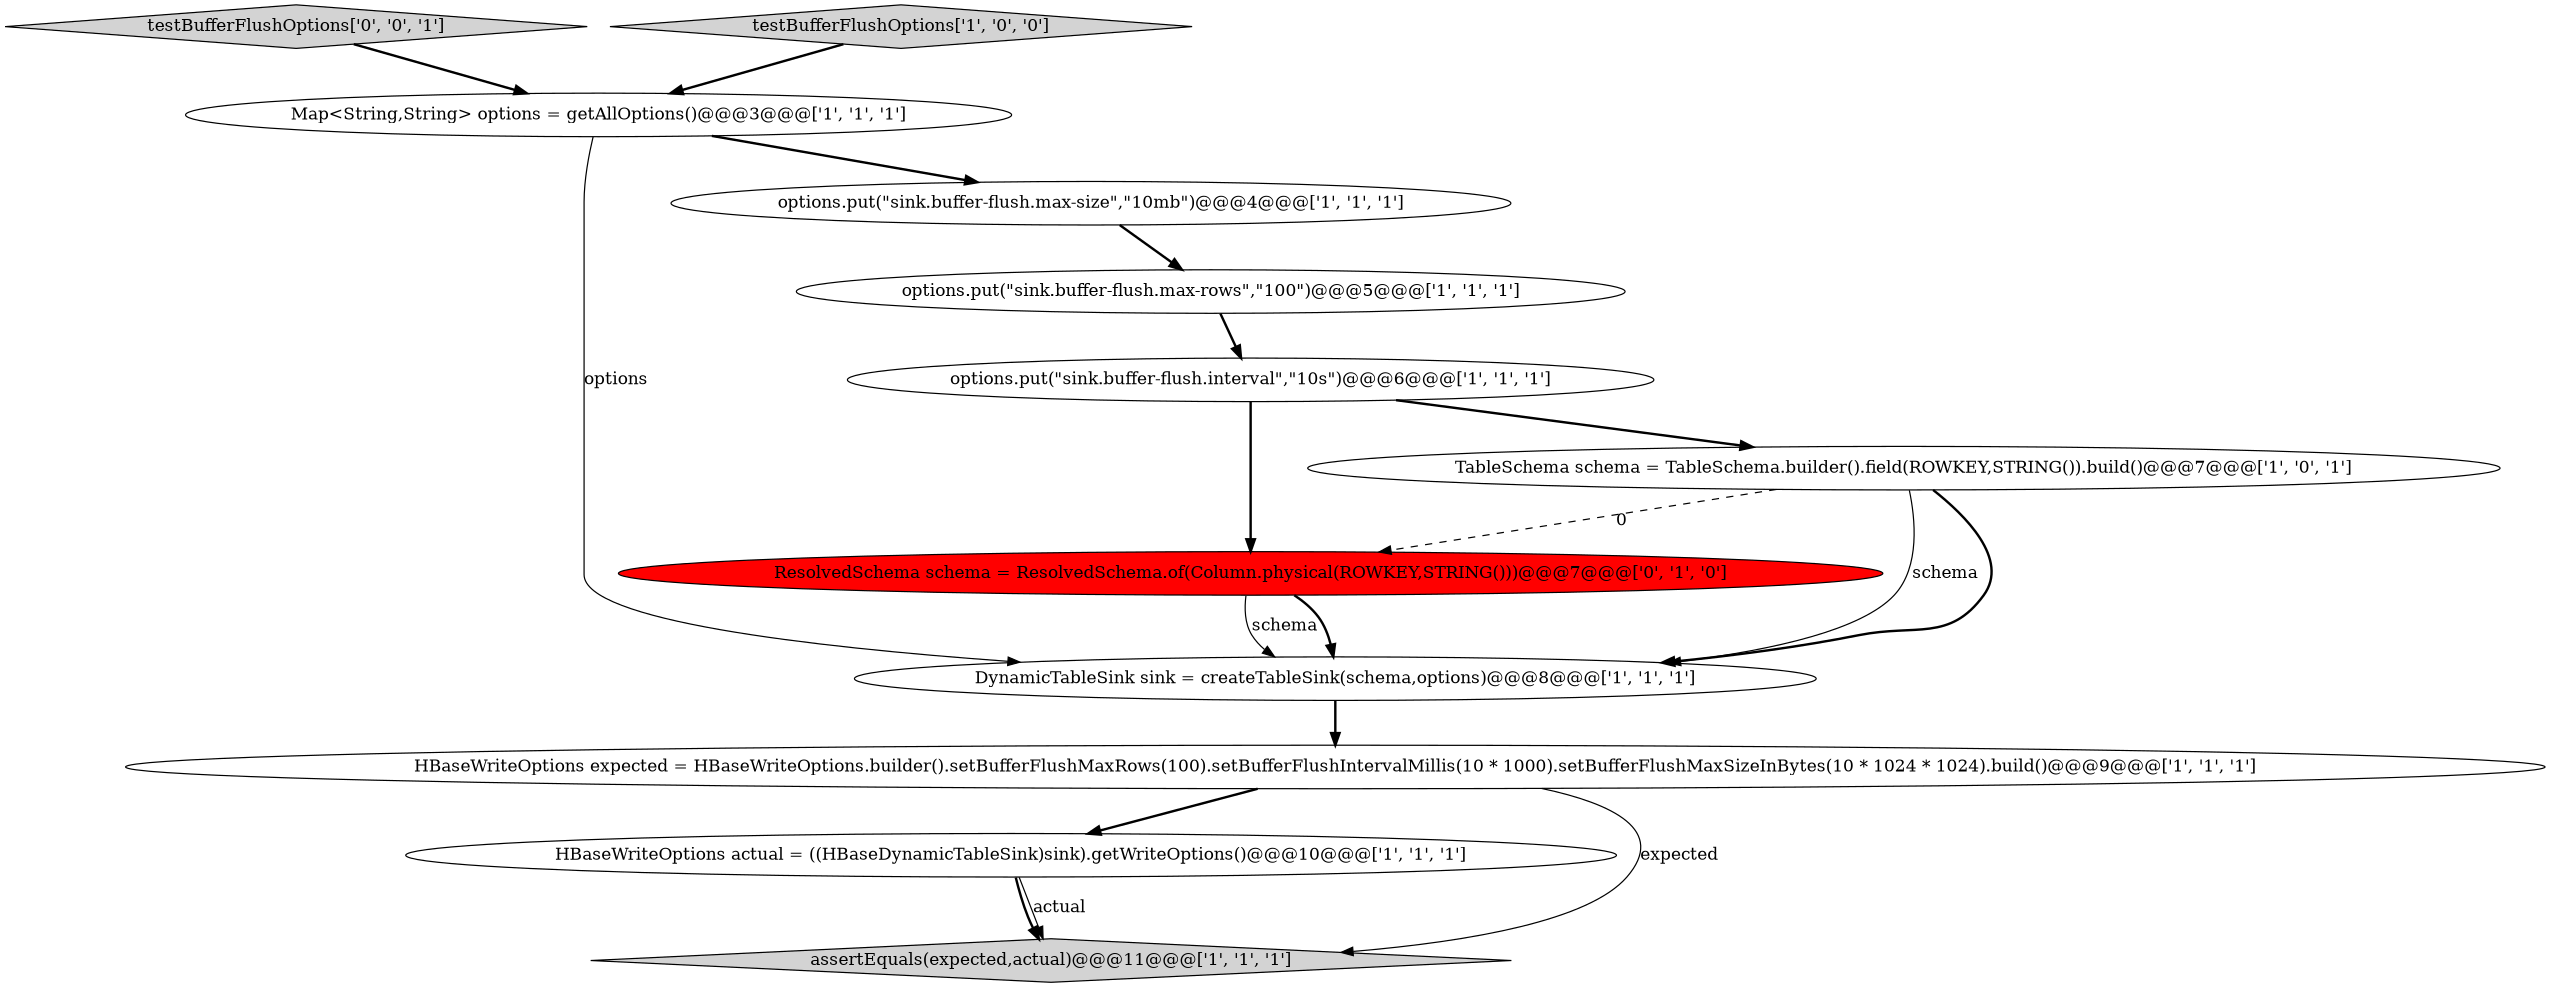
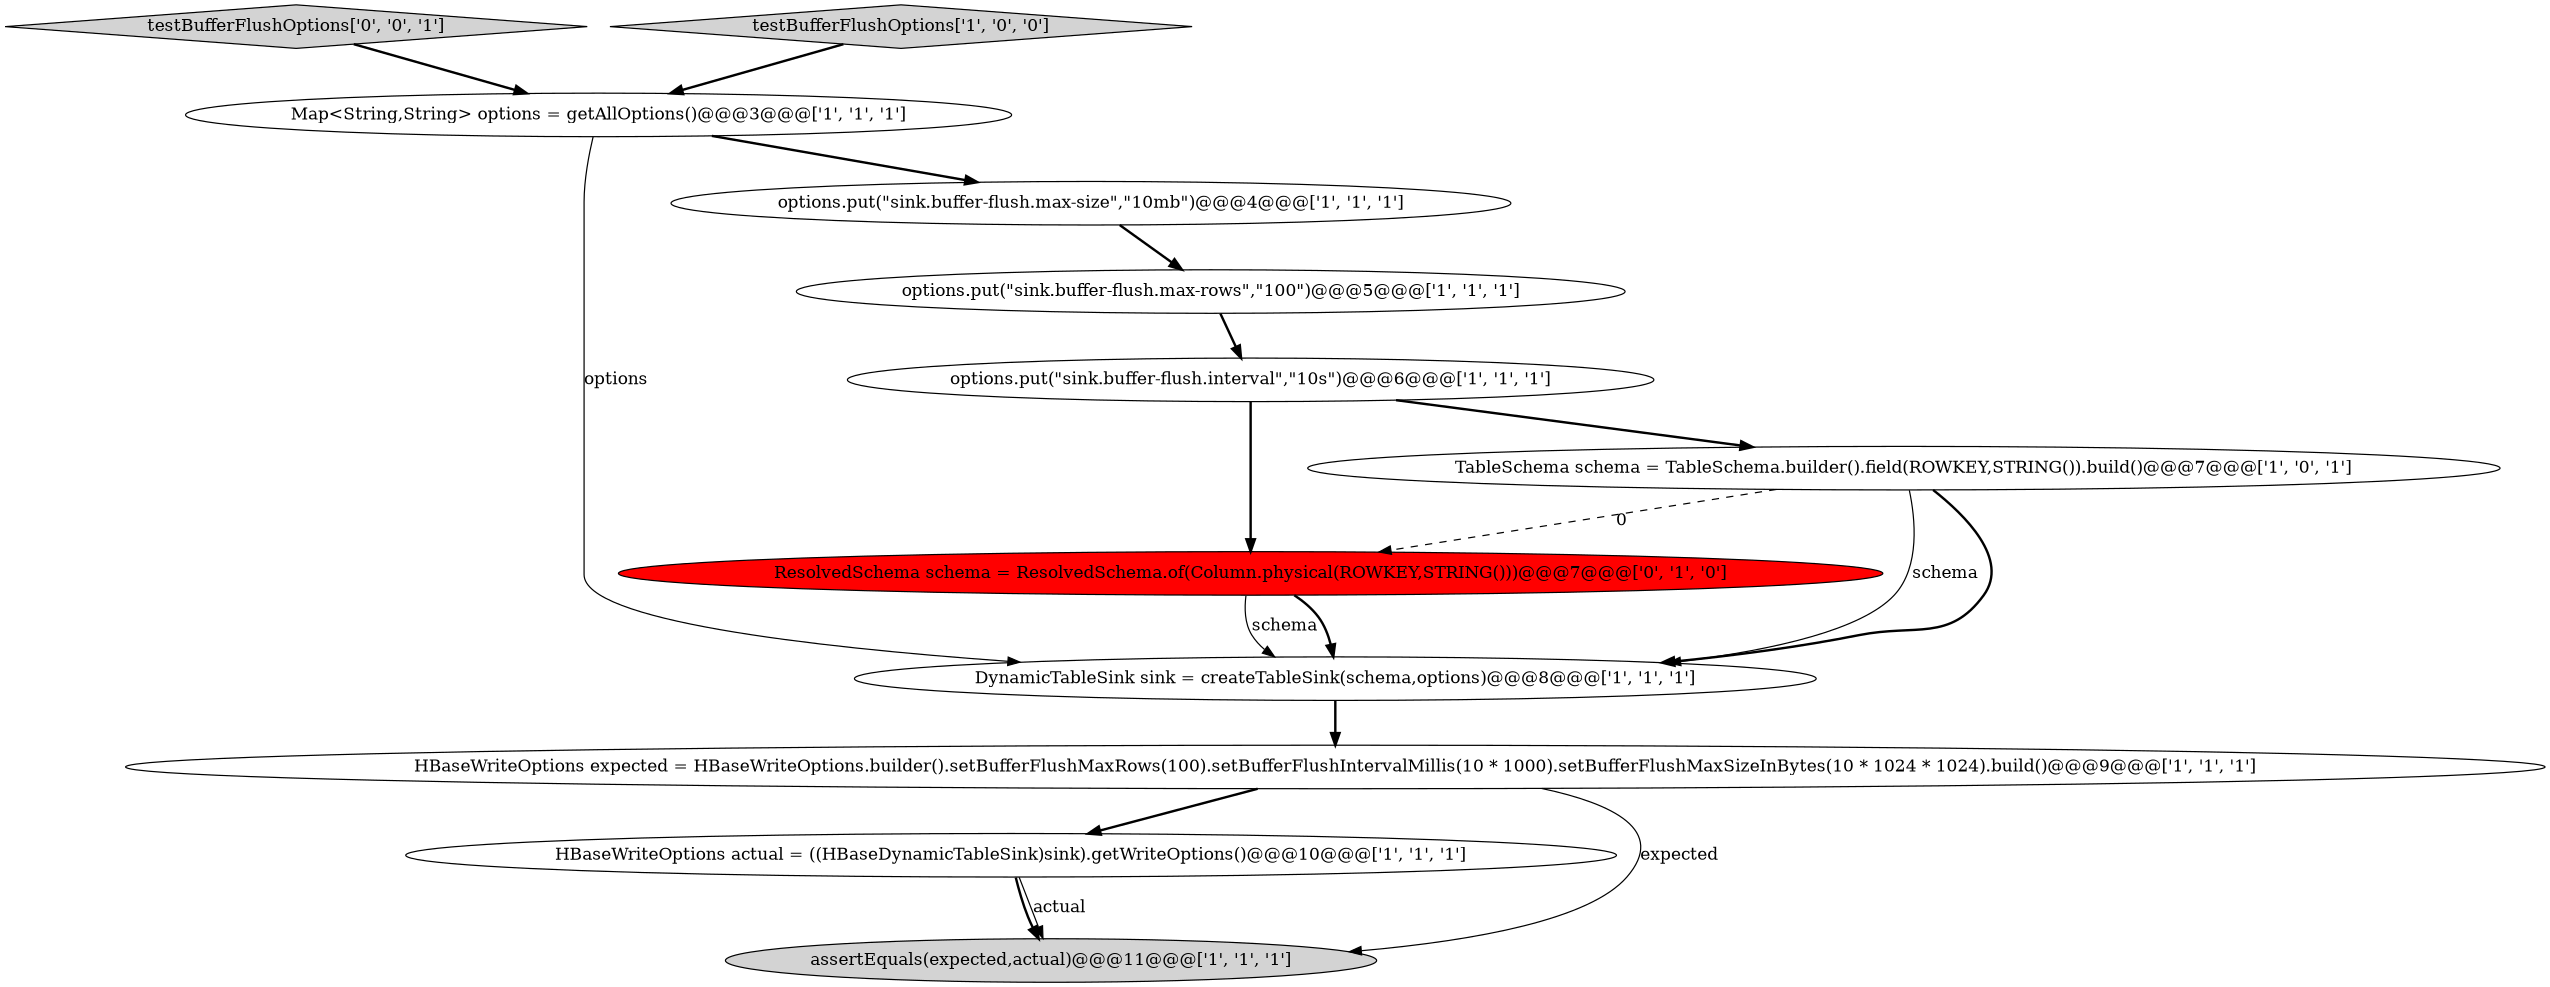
(1051, 961) -> (1051, 961)
